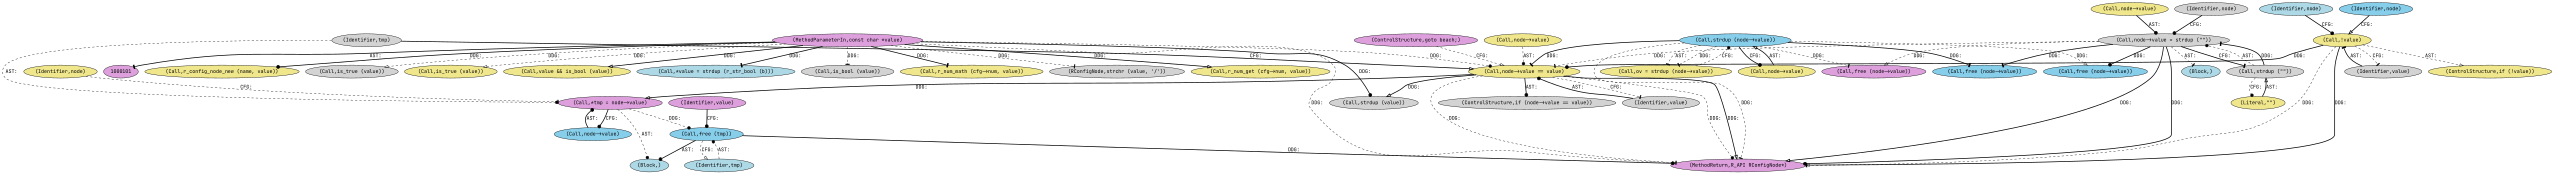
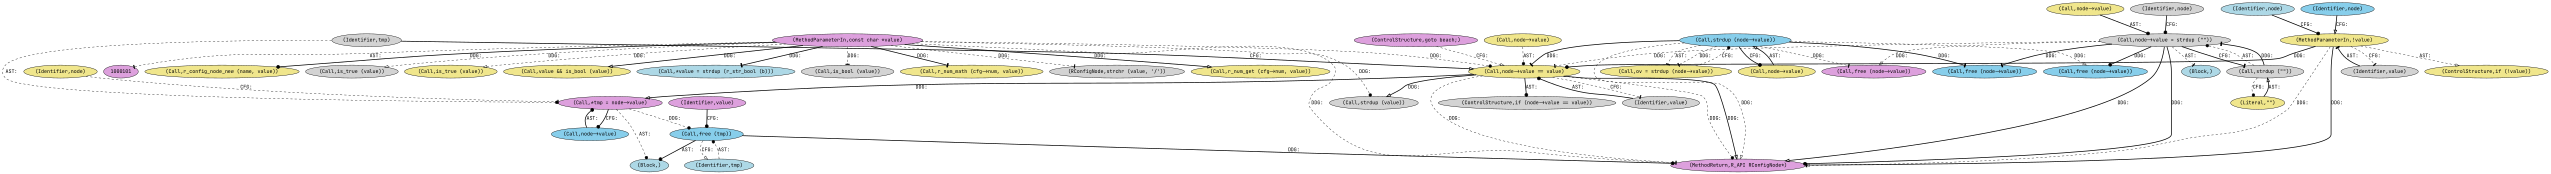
(2342, 40) -> (2334, 40)
(1165, 48) -> (1165, 48)
(455, 50) -> (455, 50)
(1647, 83) -> (1646, 83)
